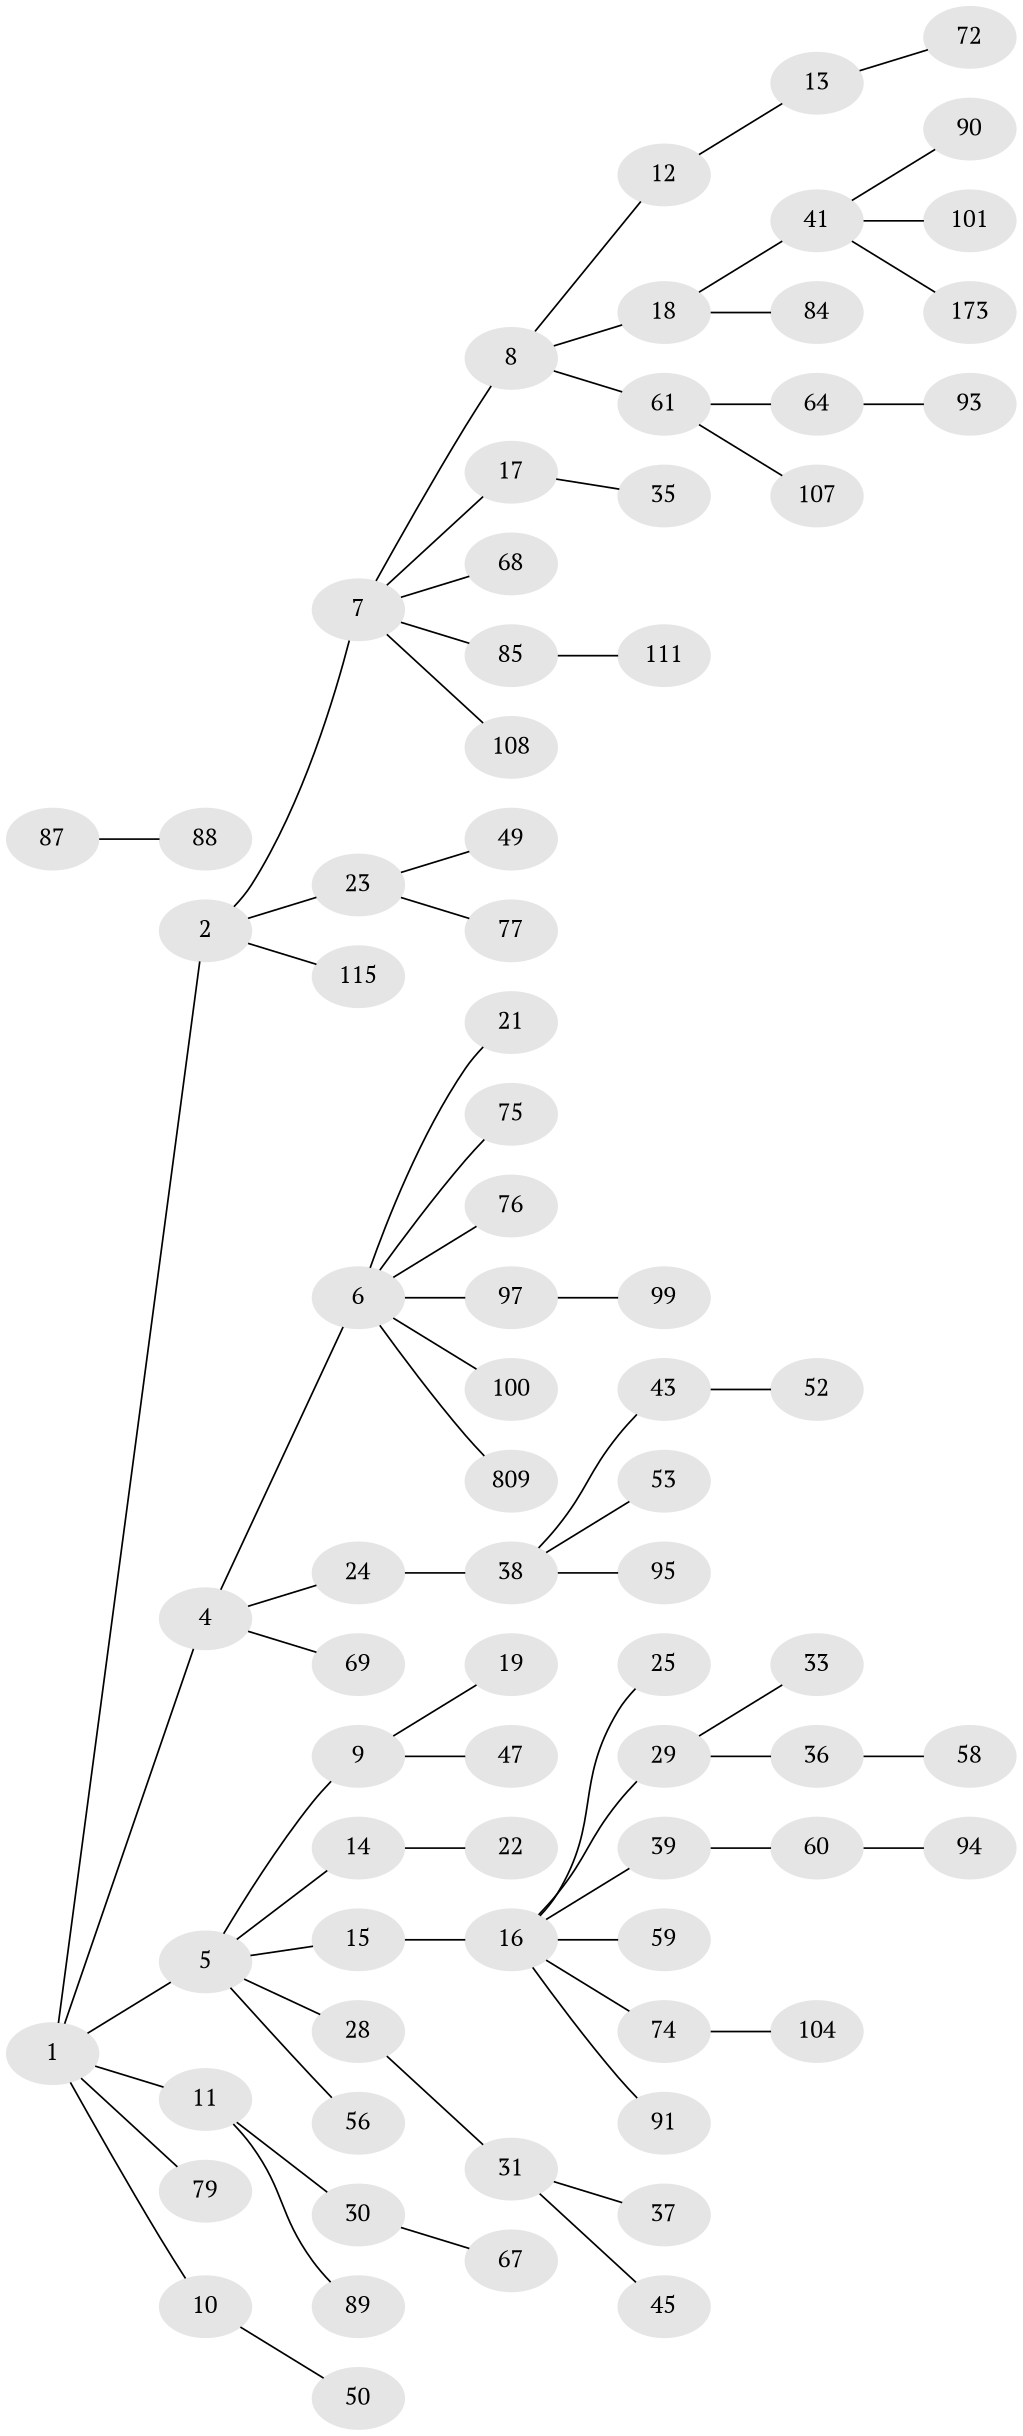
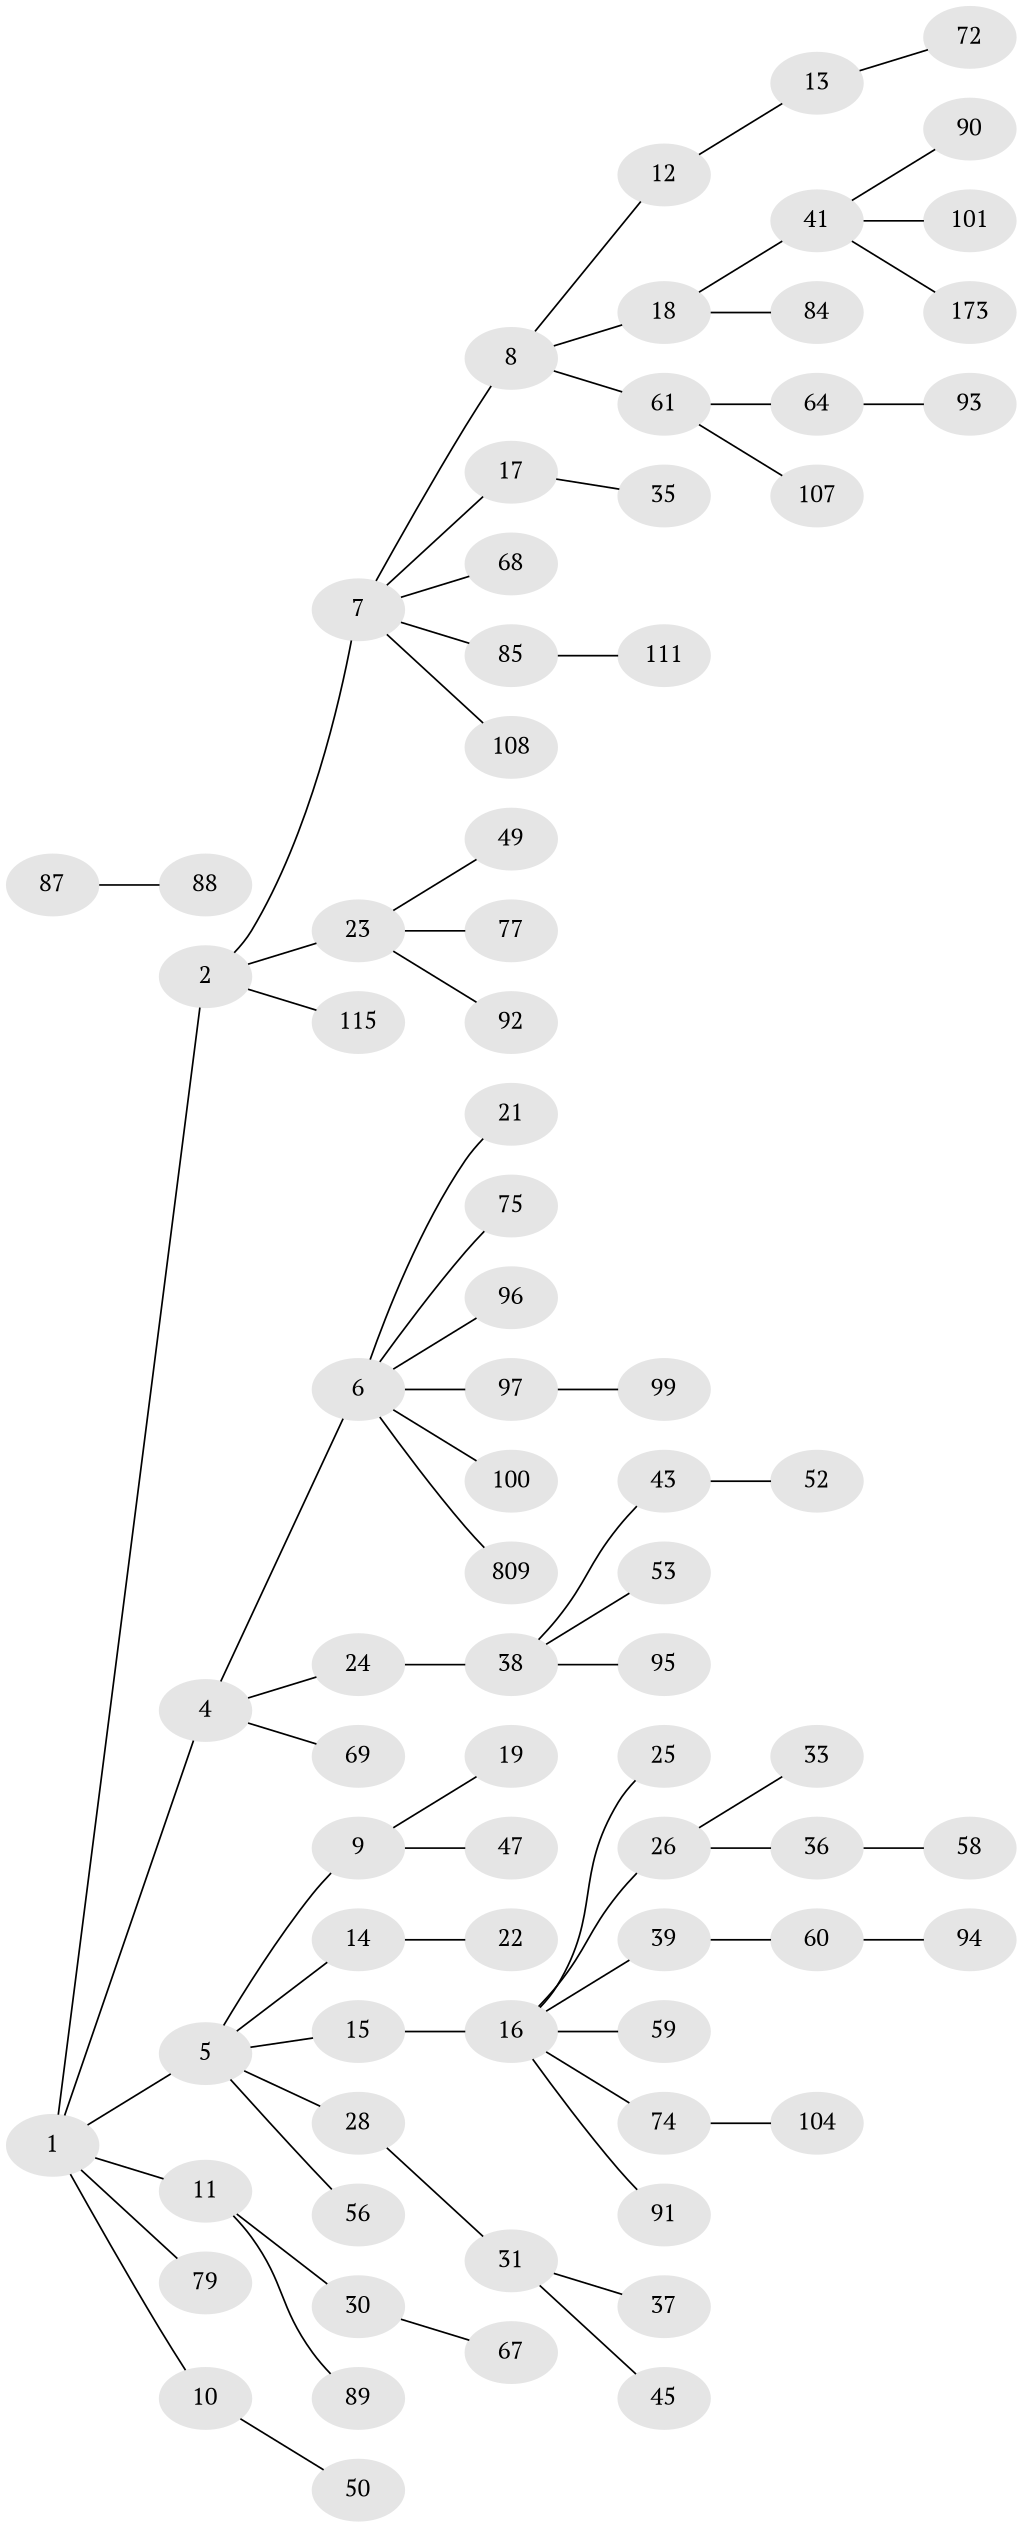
none -> (511, 1023)
(511, 1206) -> (511, 1298)
(664, 1756) -> (664, 1848)
